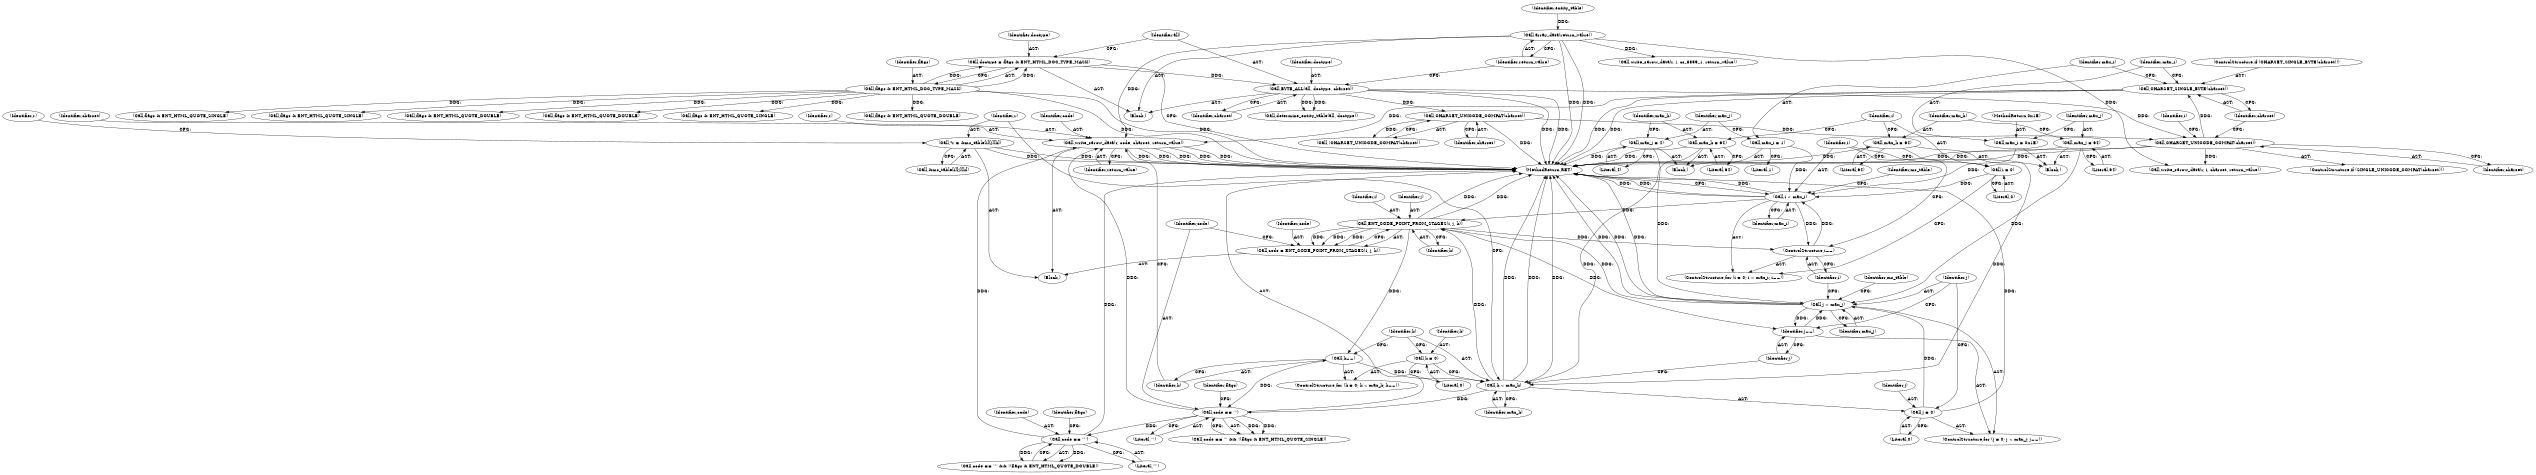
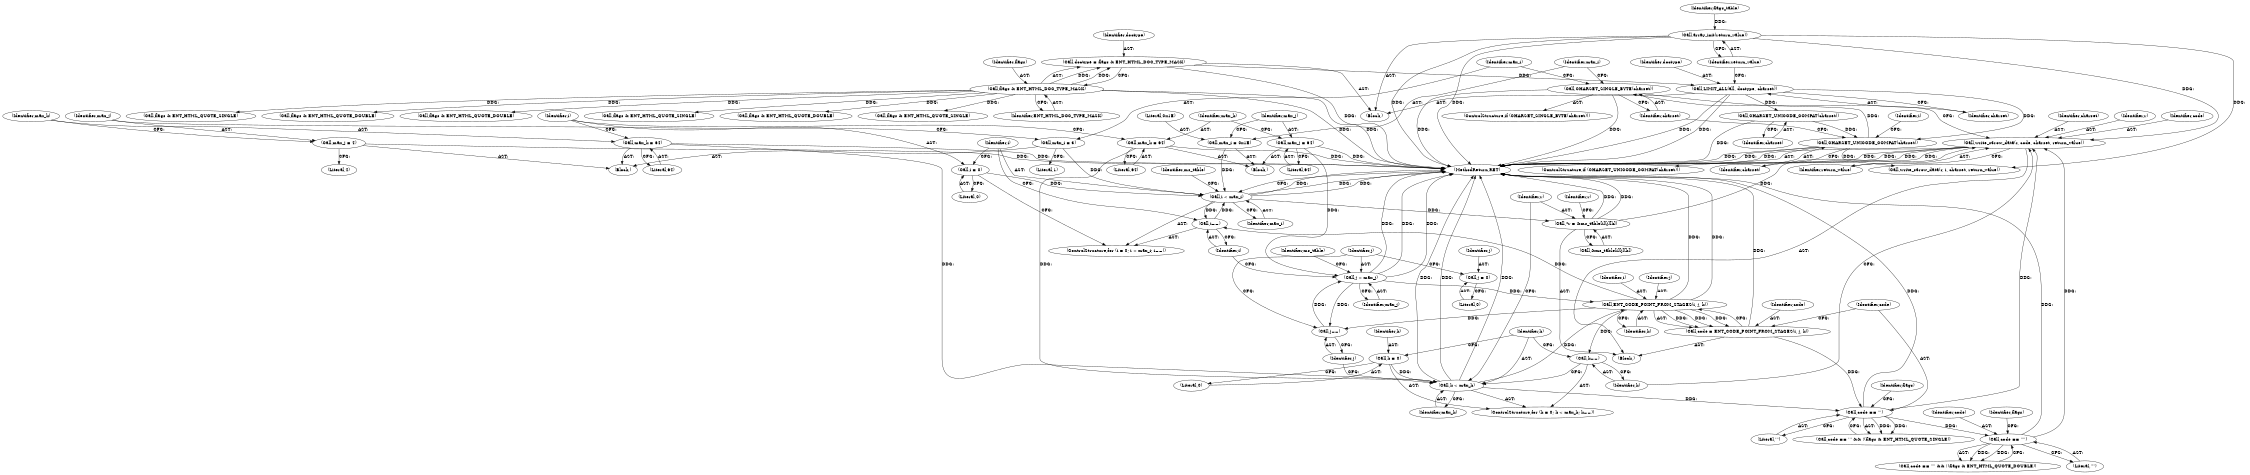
(1558, 8) -> (1715, 8)
(1165, 35) -> none
(1558, 35) -> (1715, 35)
(1678, 62) -> none
(2231, 75) -> (1570, 102)
(1311, 89) -> (1735, 89)
none -> (1057, 116)
(1173, 116) -> (1351, 116)
(1311, 116) -> none
(1396, 116) -> (1949, 116)
(2017, 116) -> (1160, 116)
(1369, 143) -> none
(1768, 143) -> (1059, 143)
(1610, 152) -> none
none -> (1782, 166)
(2377, 170) -> (1611, 170)
(1904, 189) -> (1695, 180)
(1615, 209) -> (1398, 210)
(1809, 251) -> (1210, 224)
(1663, 284) -> none
(1265, 291) -> (1914, 291)
(1924, 331) -> none
(1798, 332) -> (1330, 332)
(1401, 372) -> (1577, 372)
(1455, 372) -> (1406, 372)
(1274, 374) -> (1828, 358)
(1715, 399) -> (1497, 398)
(1992, 439) -> none
